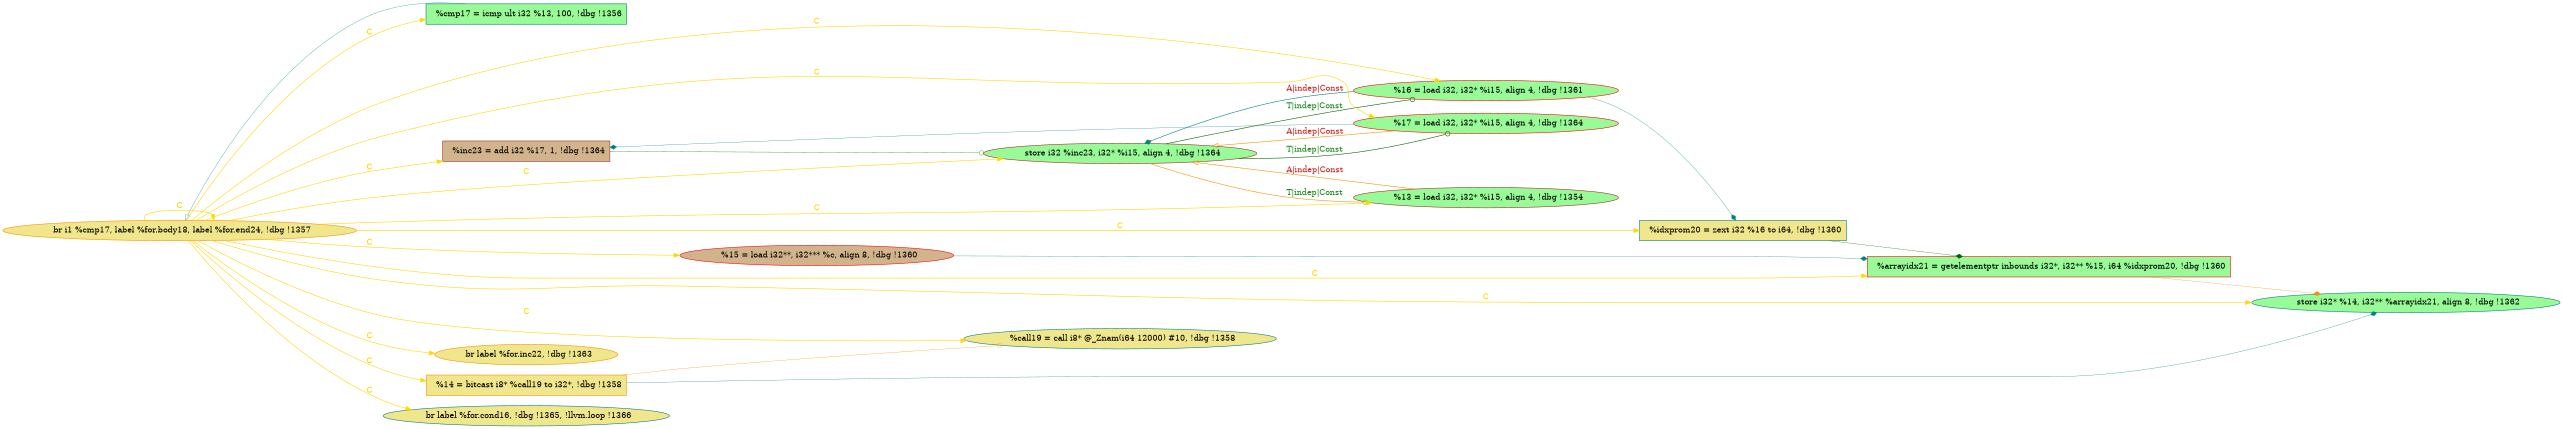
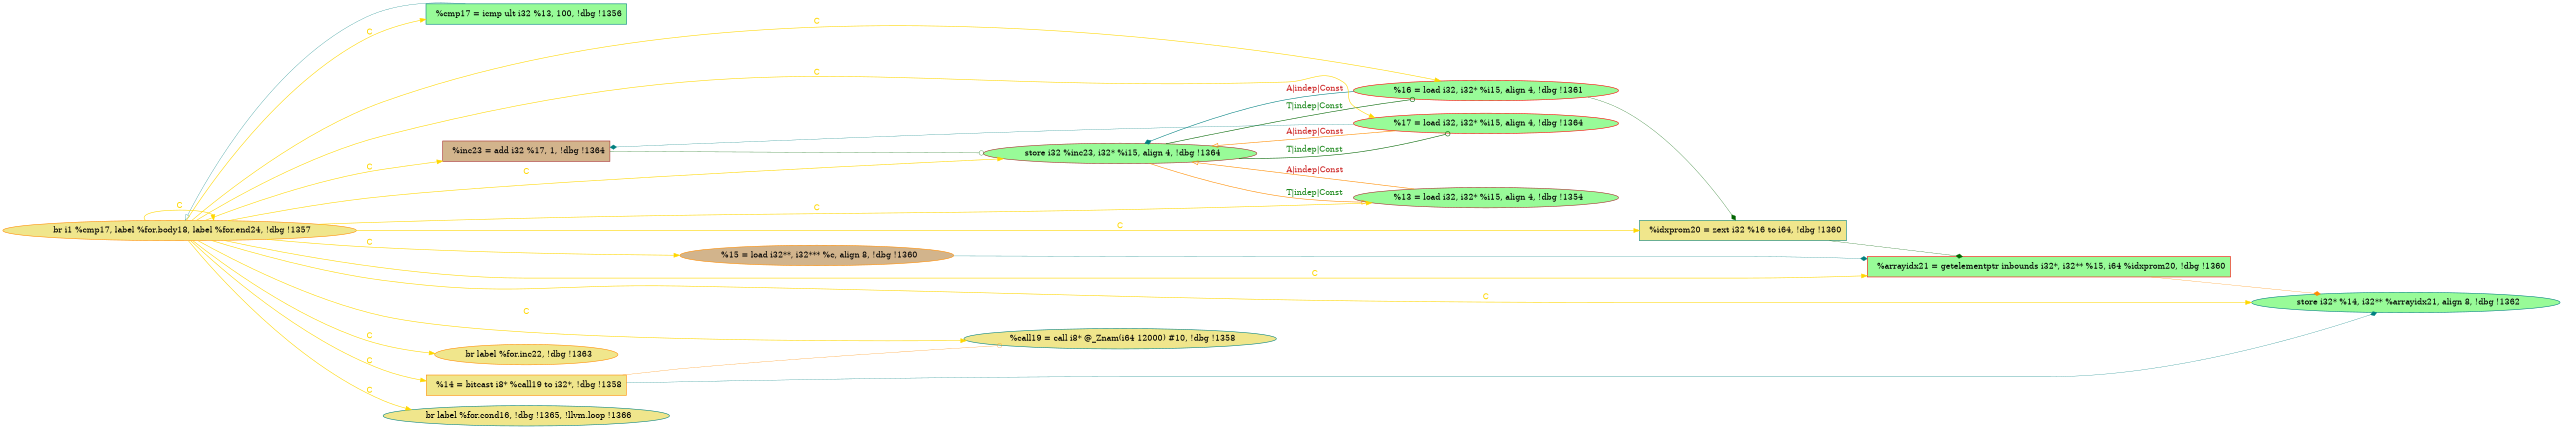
(1669, 144) -> (1669, 144)
(1255, 192) -> (1254, 192)
(817, 255) -> (817, 255)
